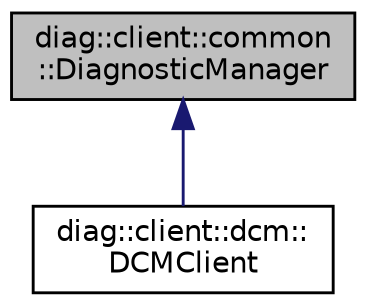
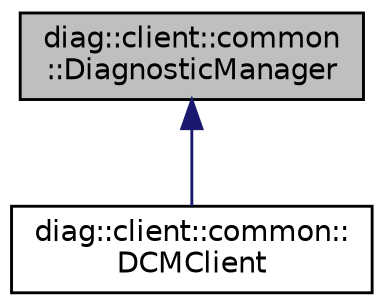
(183, 250) -> (192, 250)
